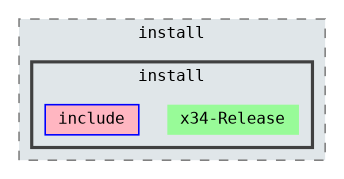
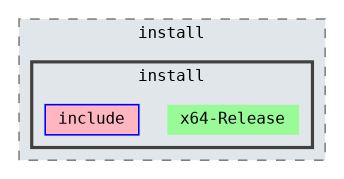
(233, 120) -> (233, 120)
